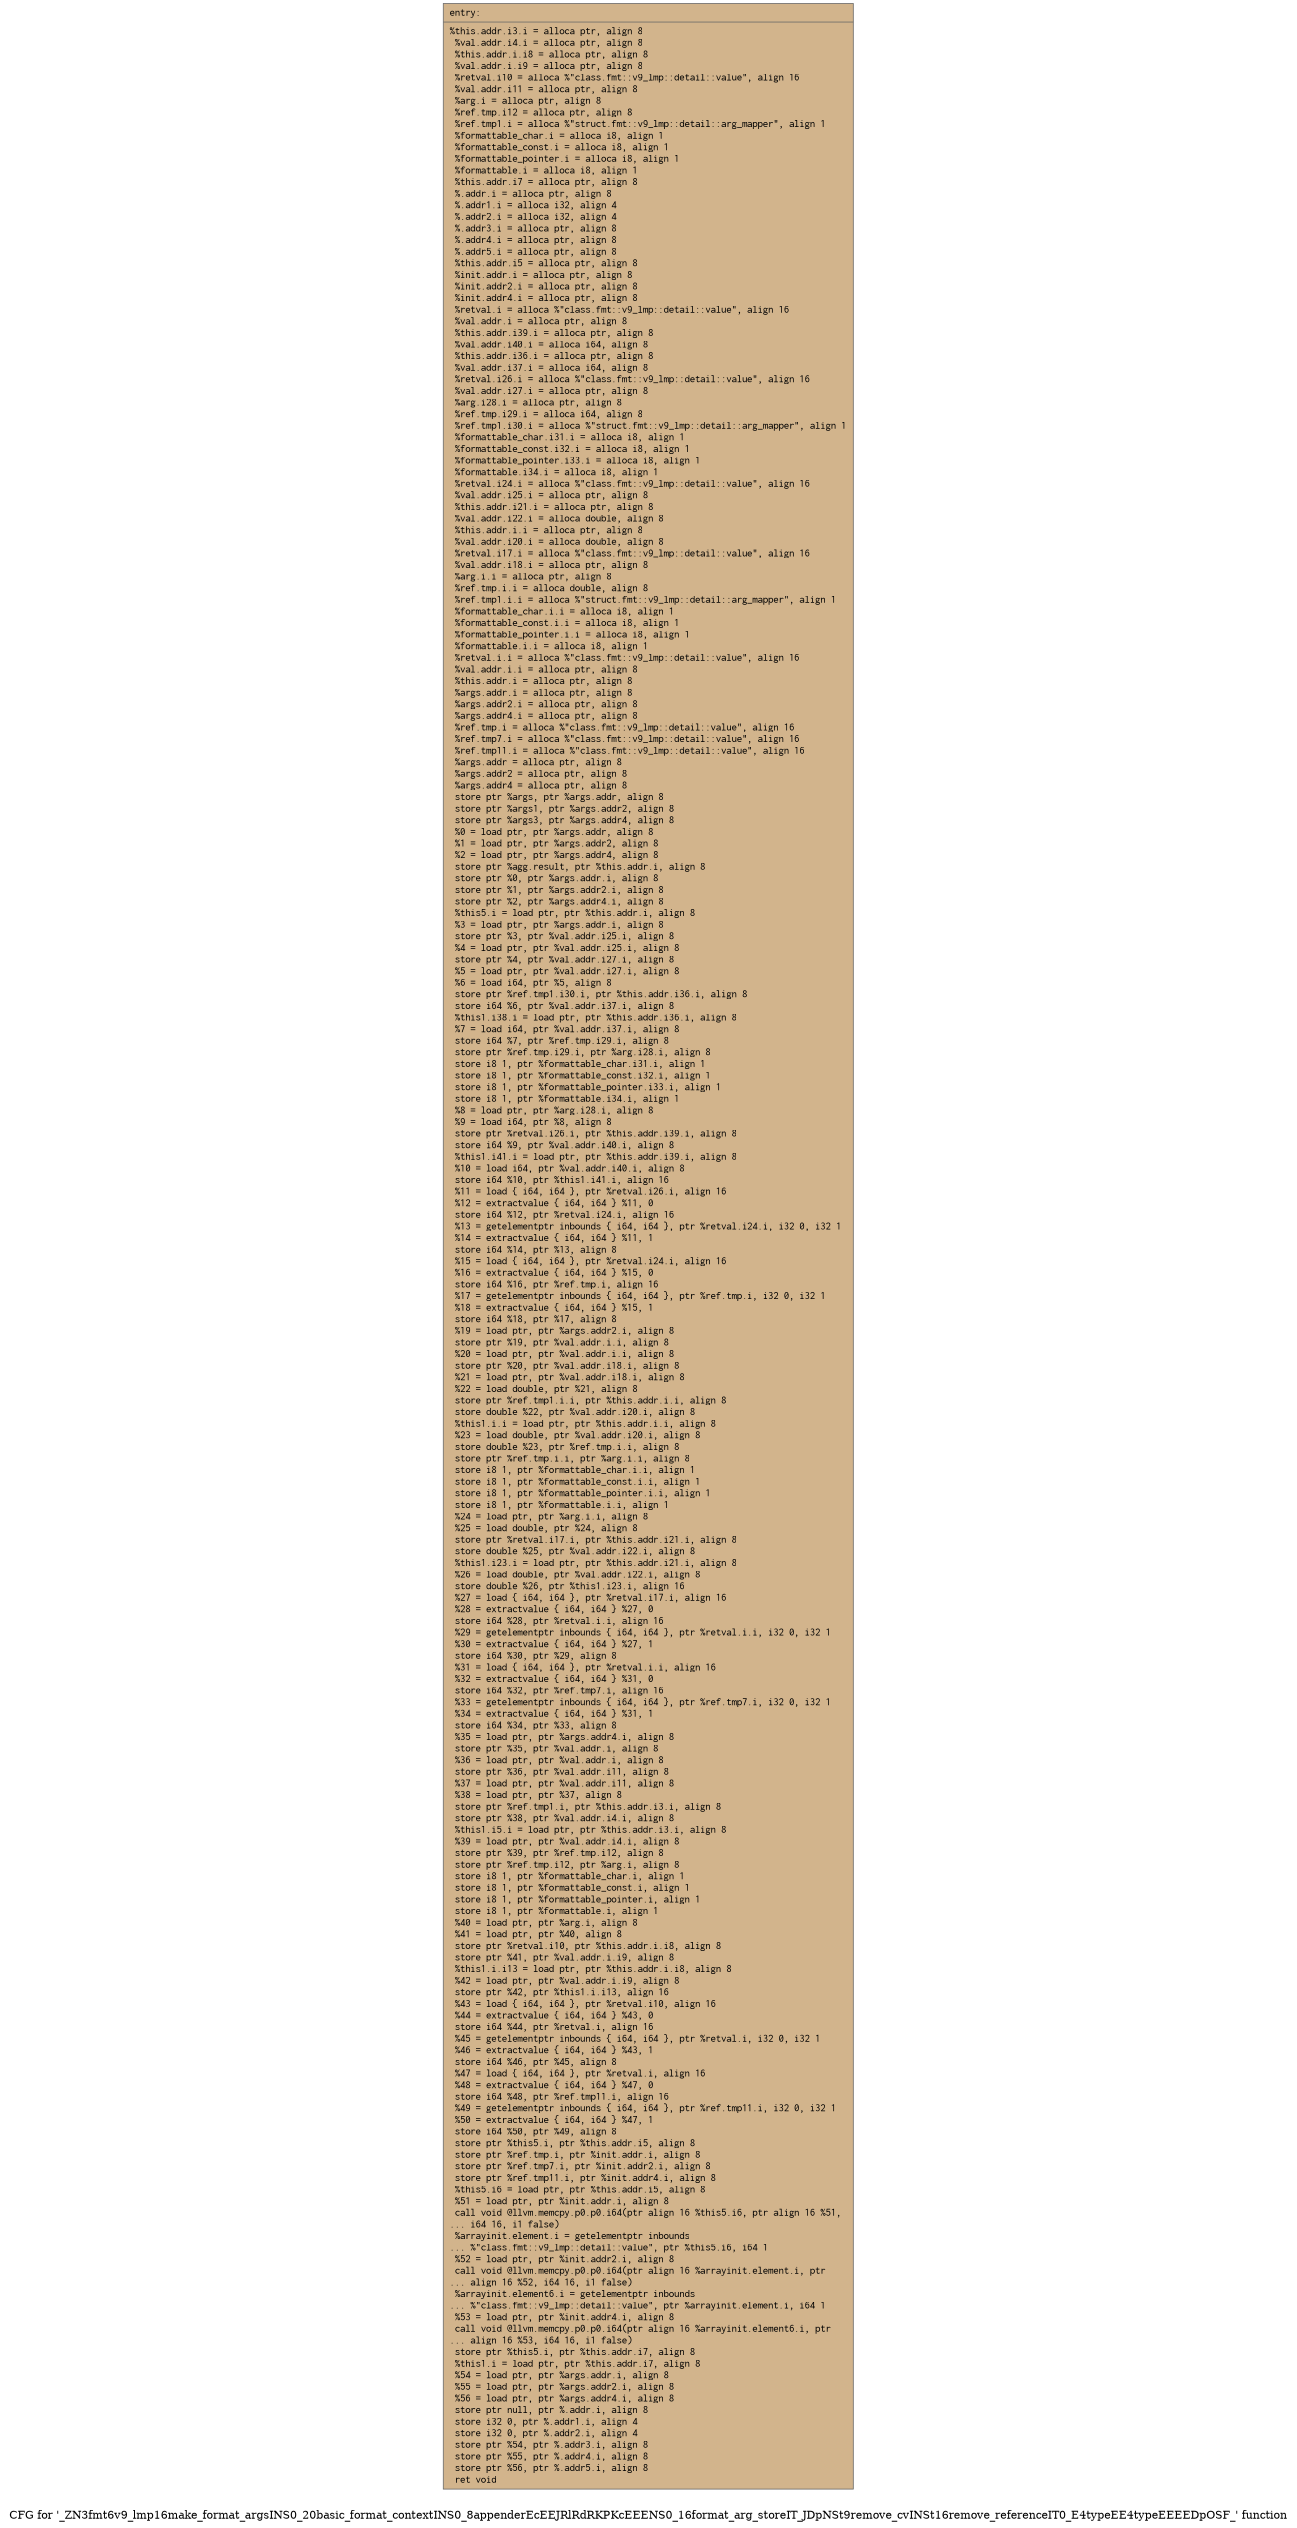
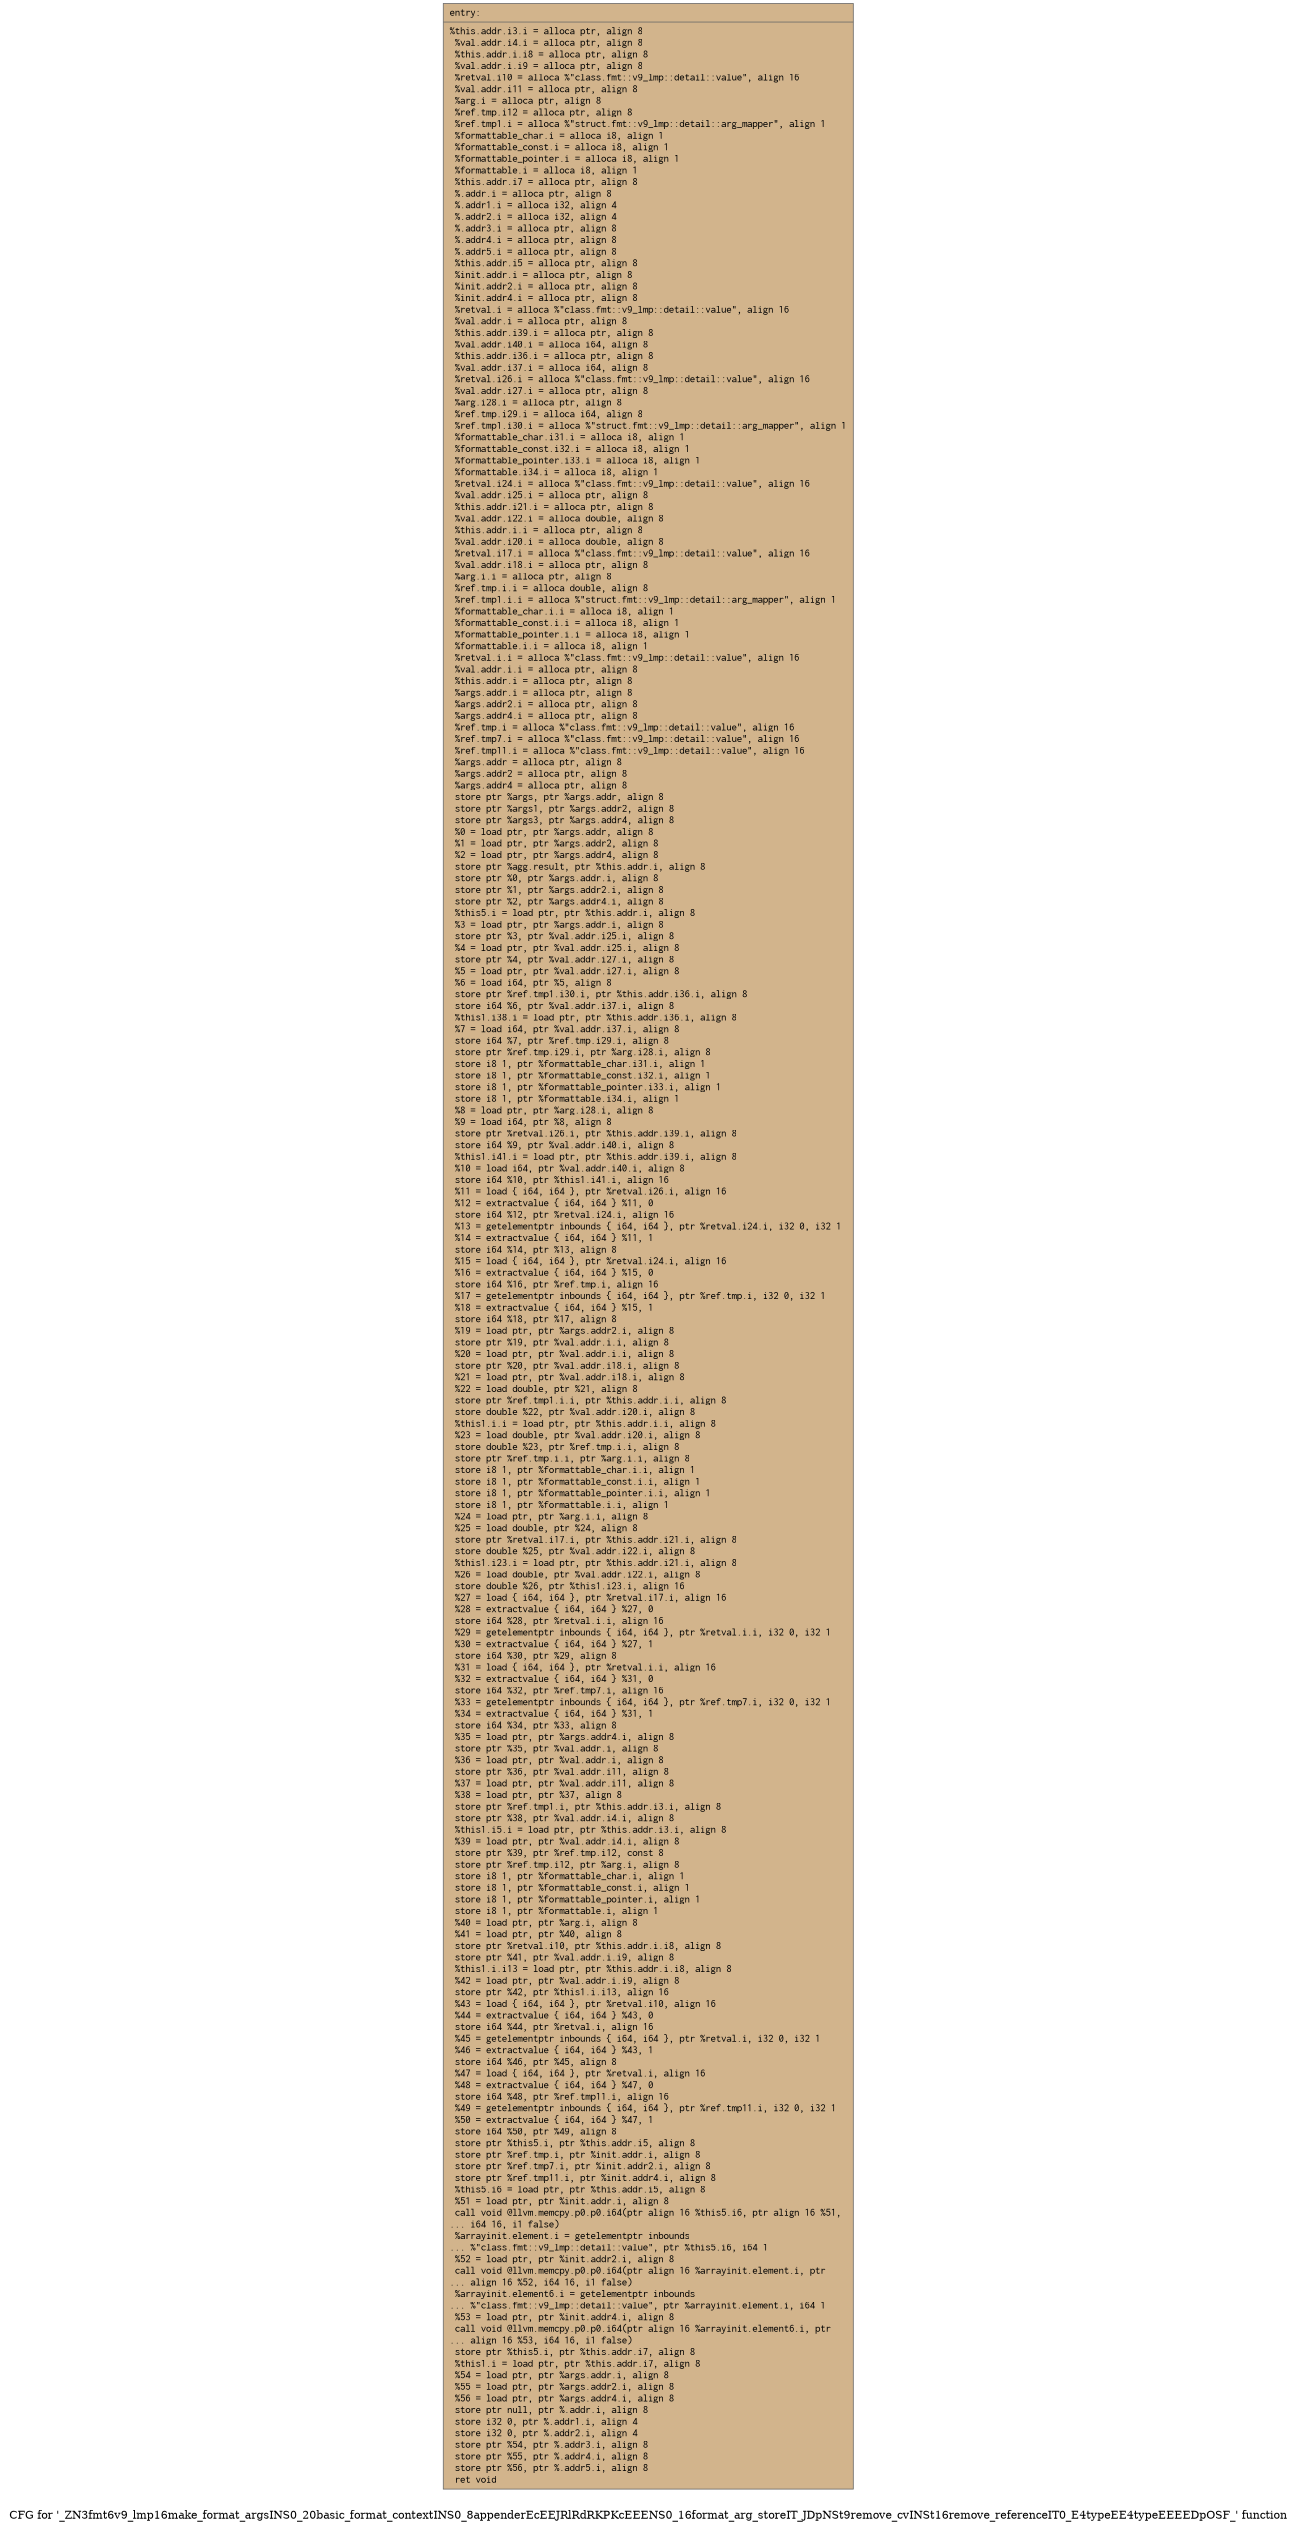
(557, 1853) -> (557, 1853)
